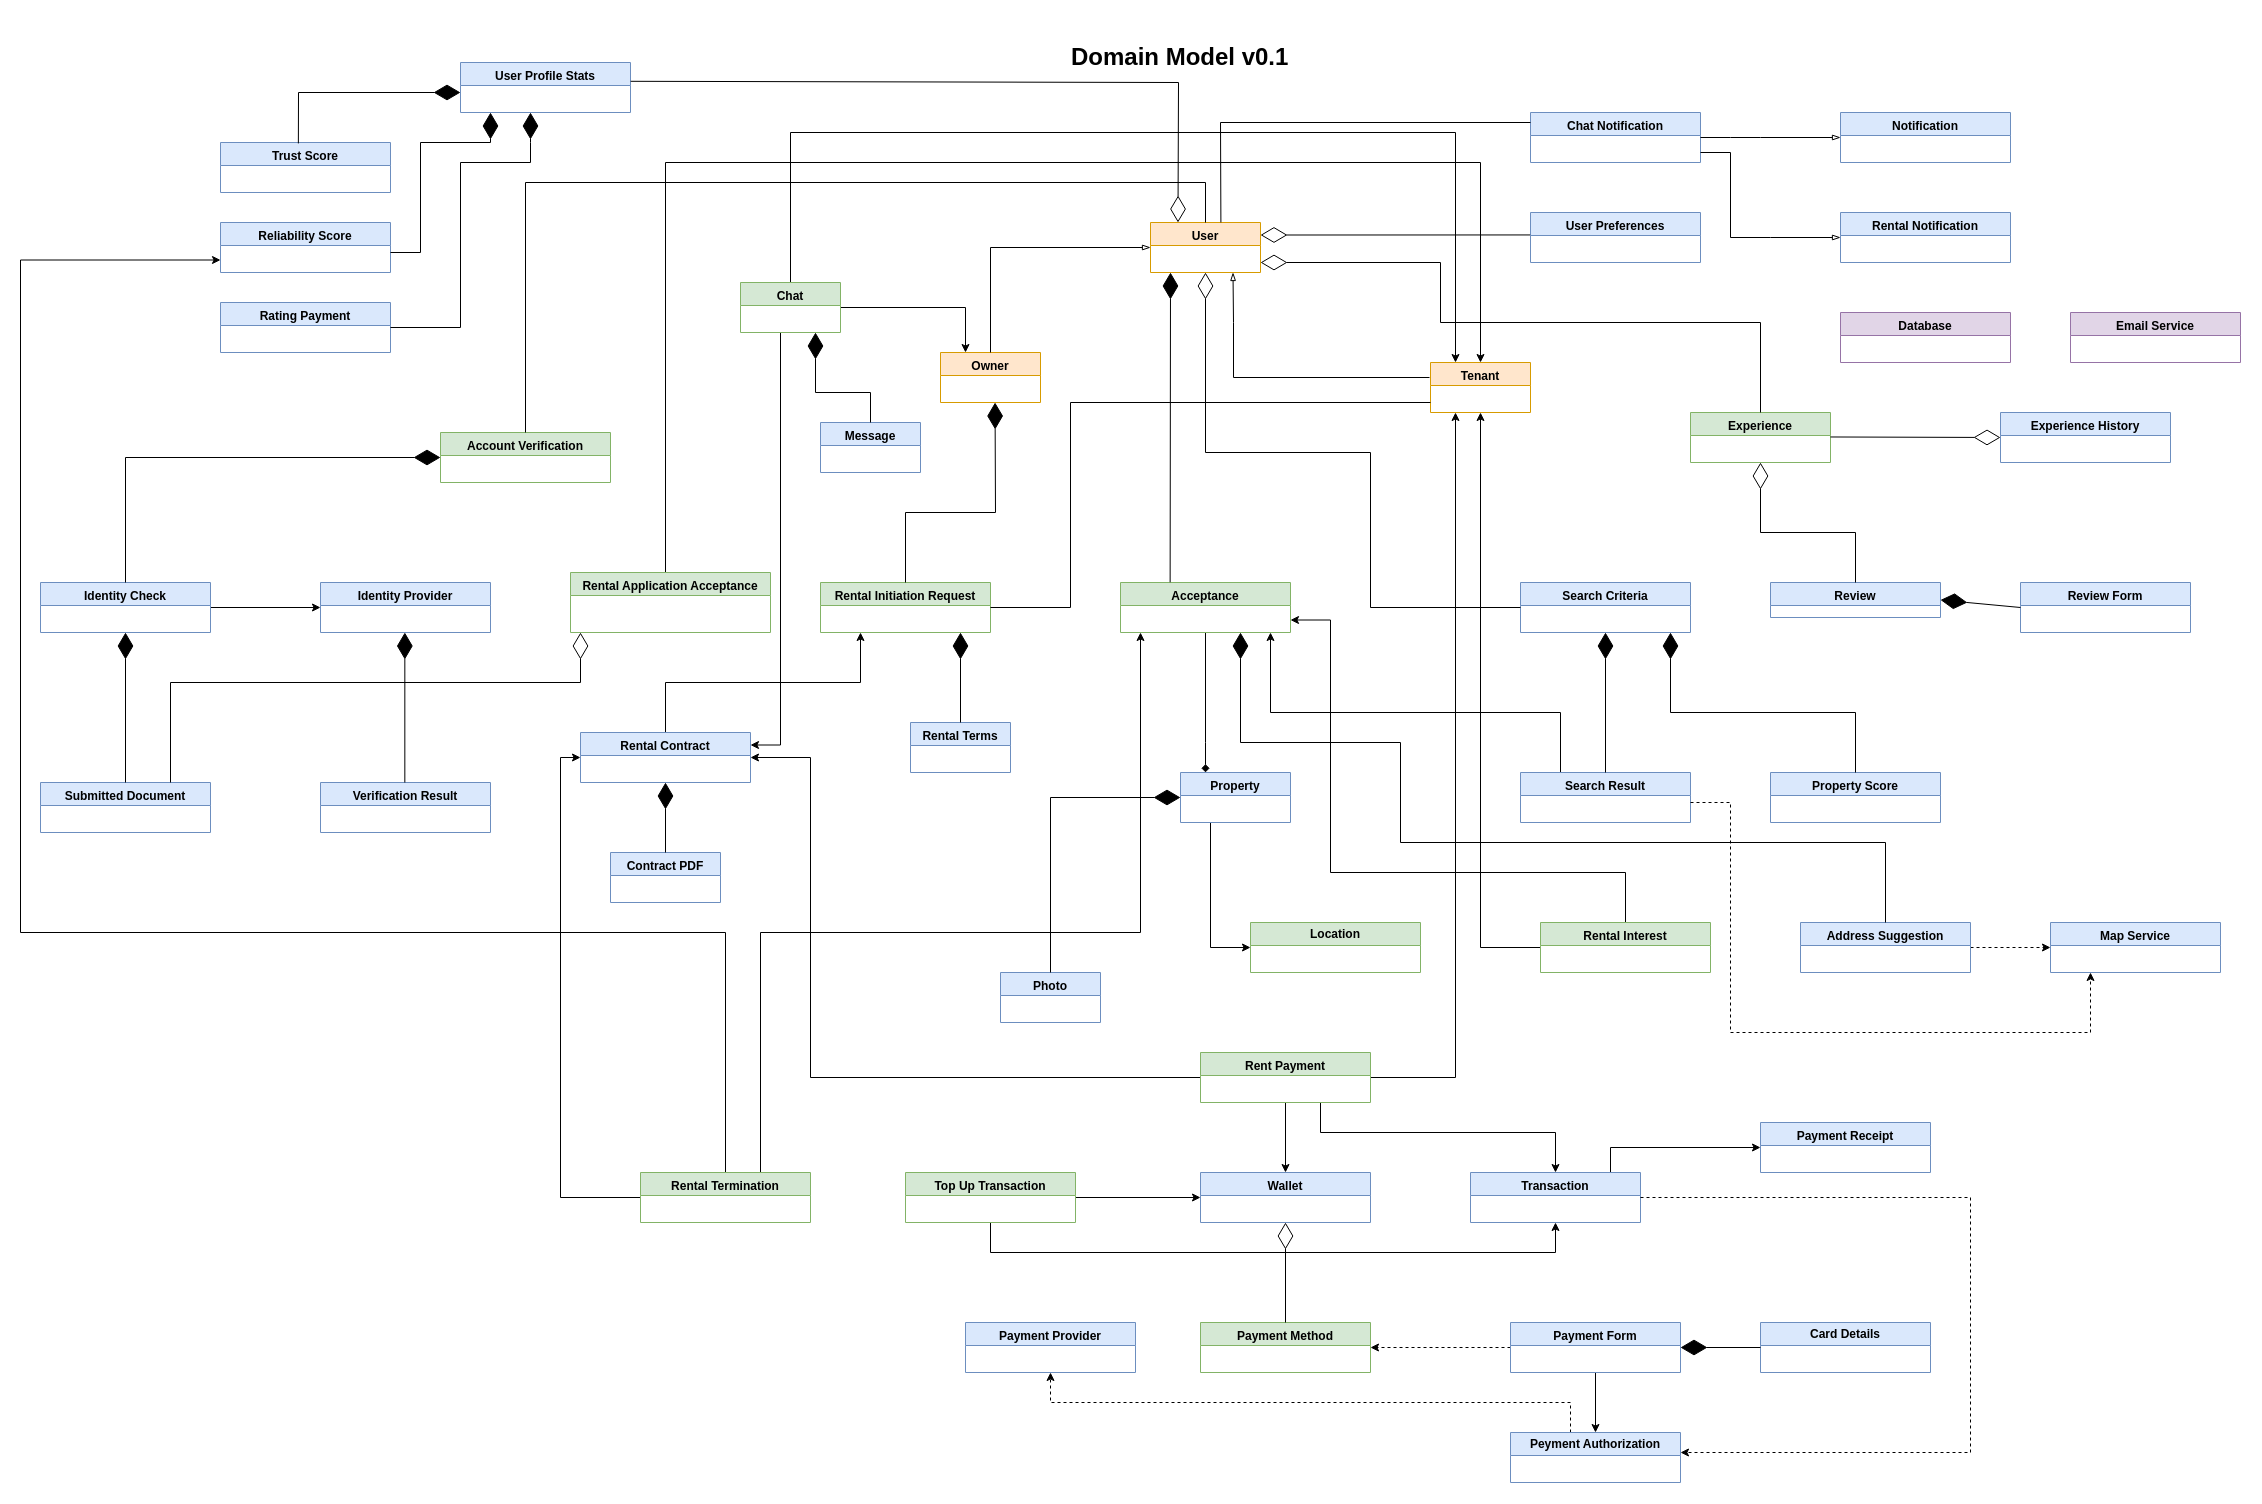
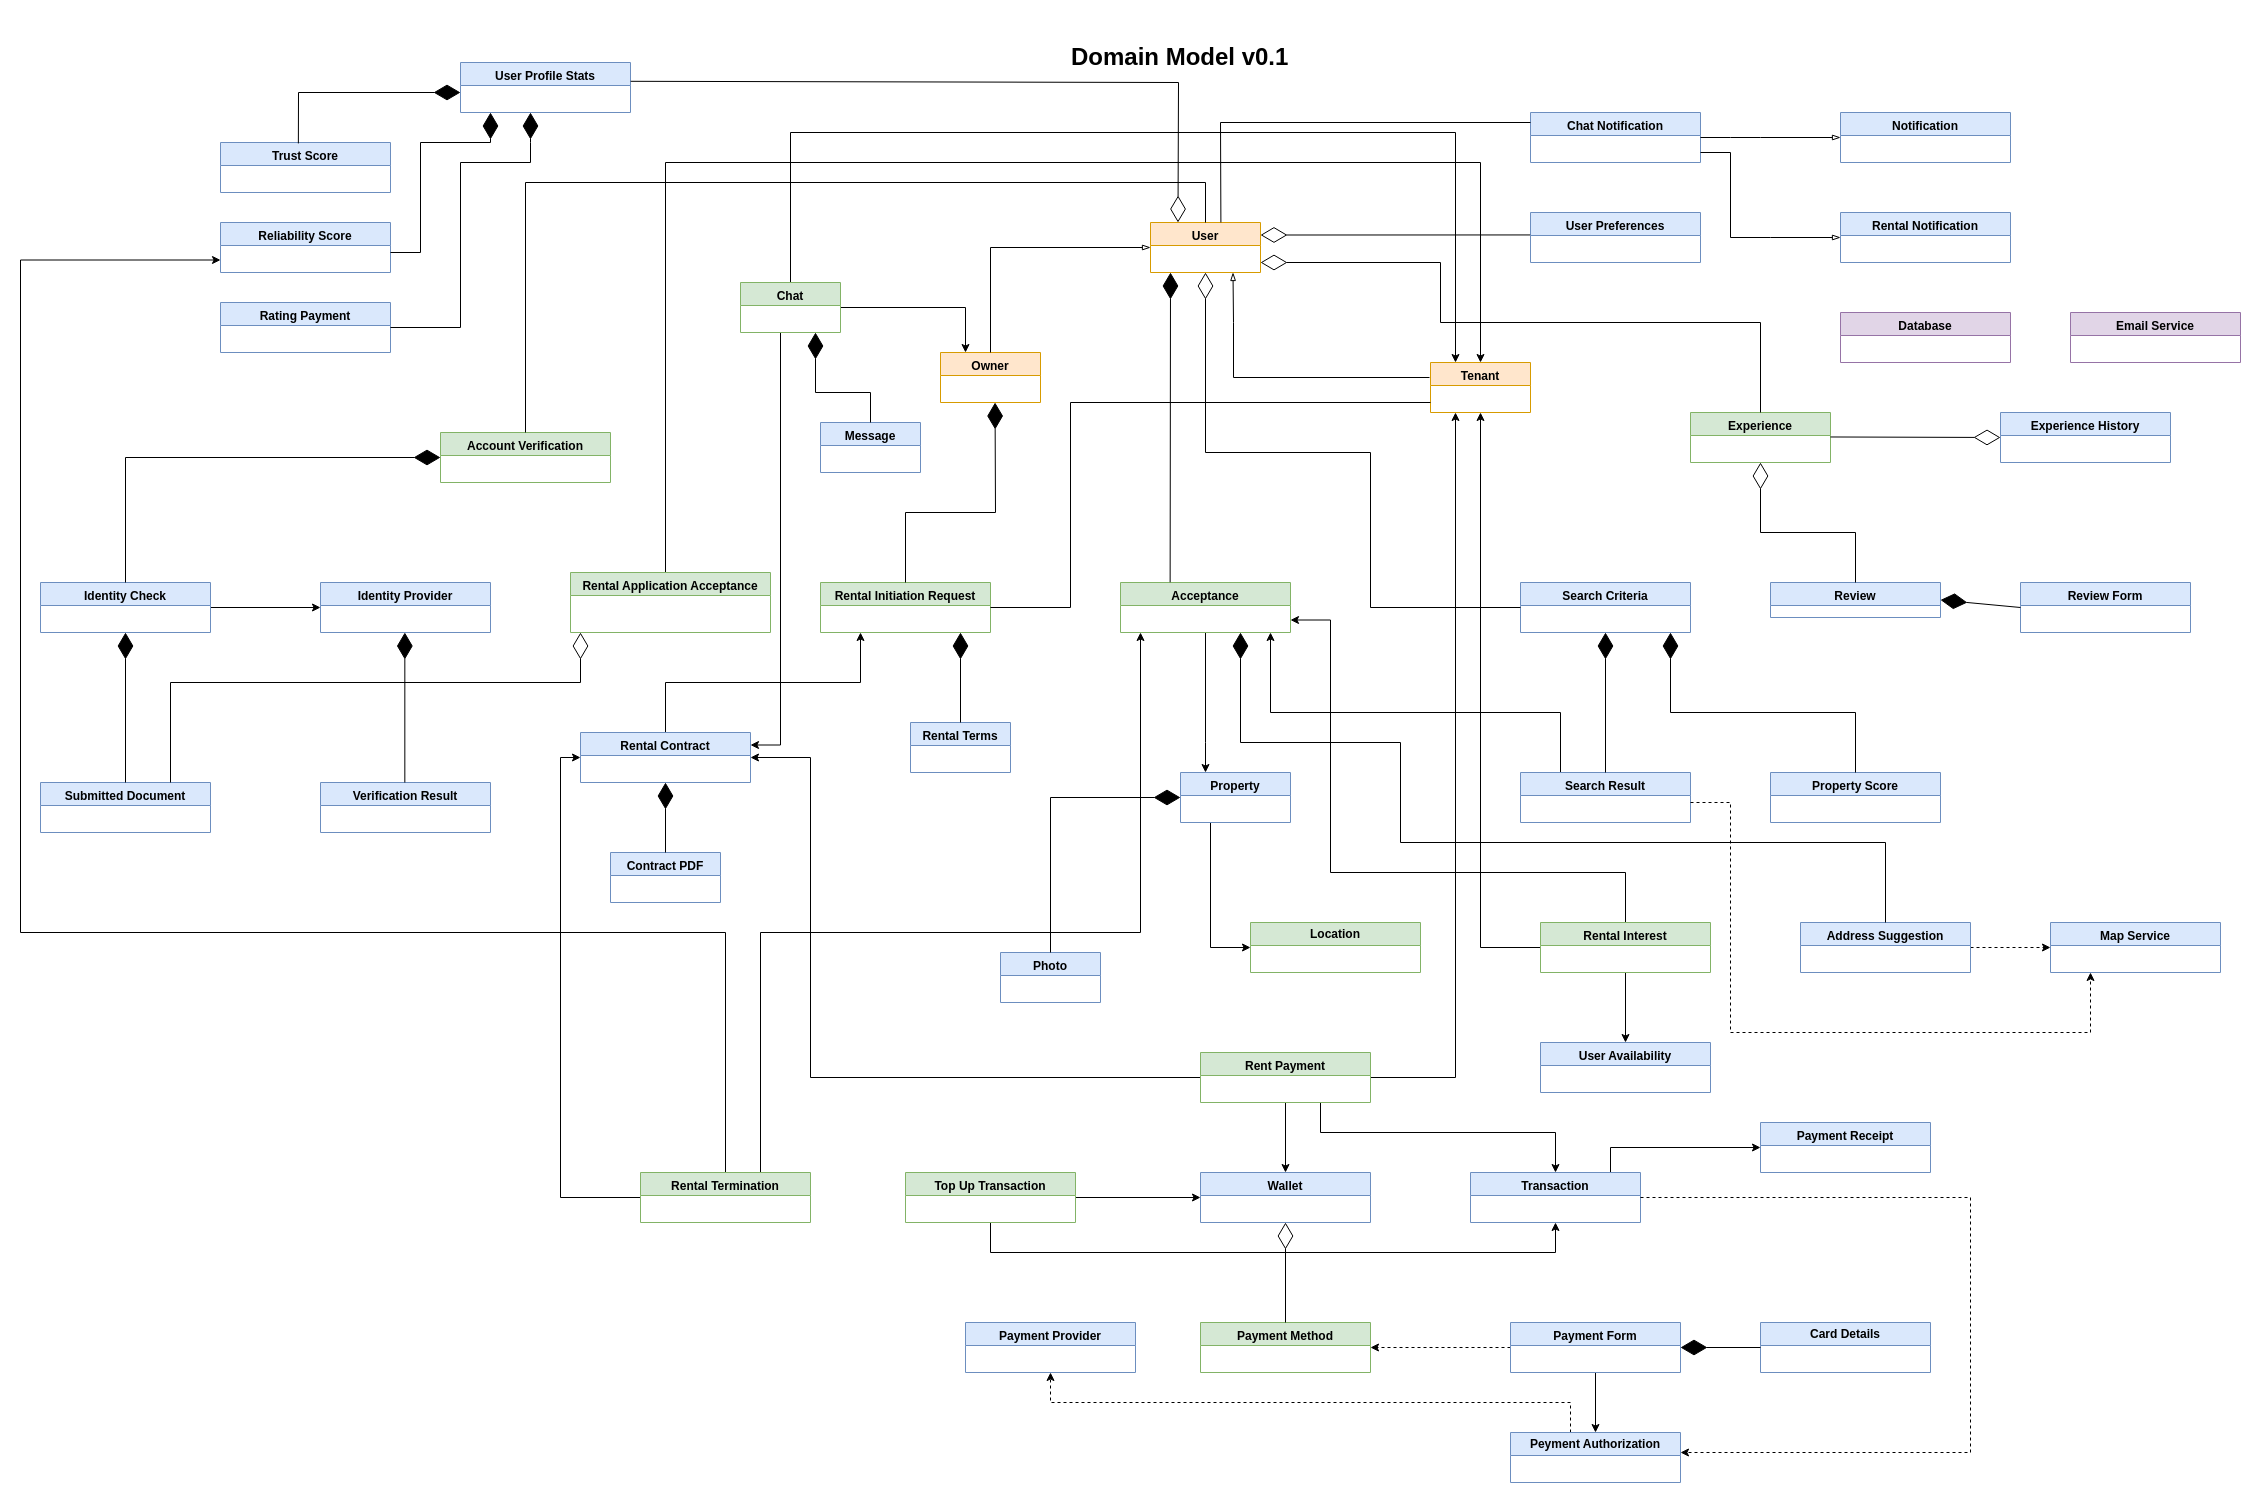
(1206, 763) -> (1206, 764)
(1051, 998) -> (1051, 978)
none -> (1626, 1005)
none -> (1626, 1068)
